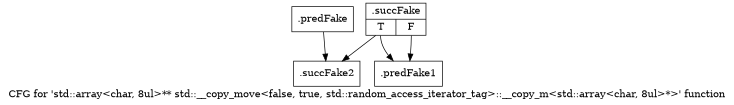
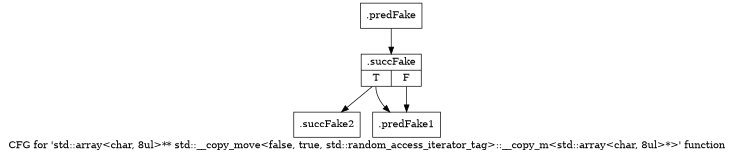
(324, 43) -> (391, 38)
